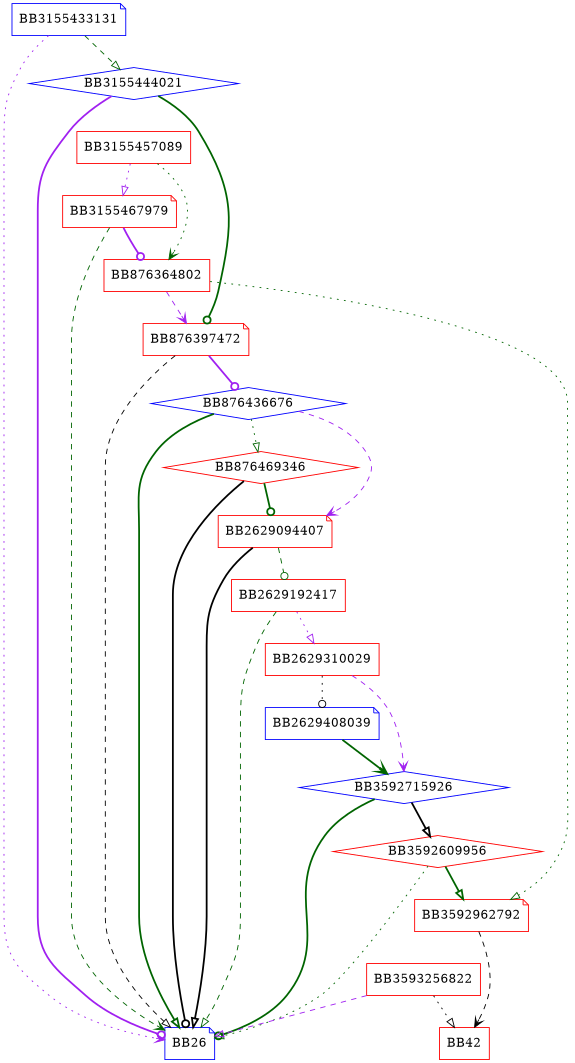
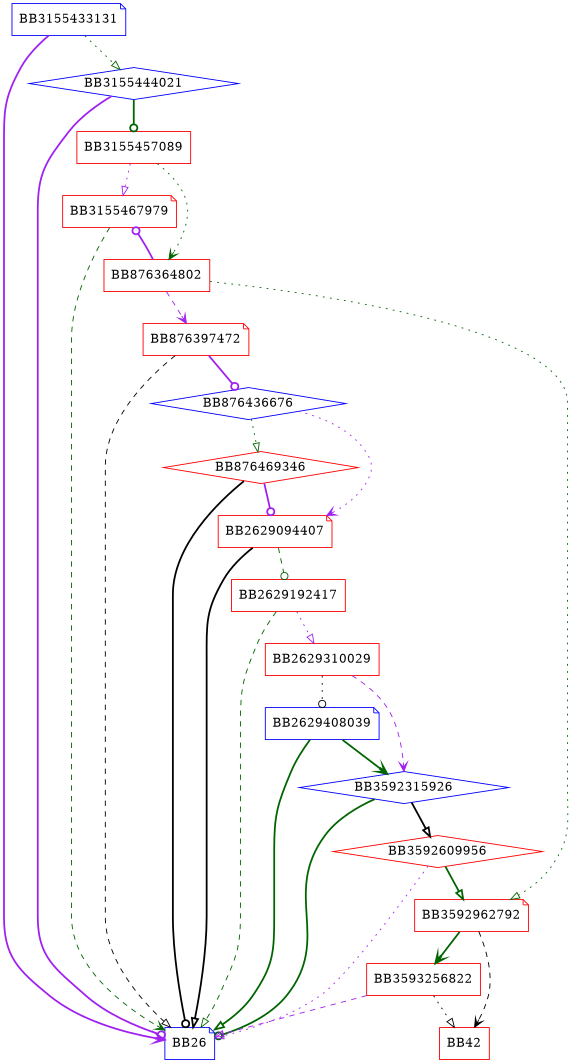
(99, 49) -> (99, 49)
(226, 195) -> (134, 112)
(131, 241) -> (146, 246)
(365, 450) -> (365, 450)
(267, 496) -> (267, 496)
(4, 575) -> (4, 575)
(139, 702) -> (274, 887)
(404, 788) -> (404, 788)
none -> (450, 944)
(343, 974) -> (343, 974)
